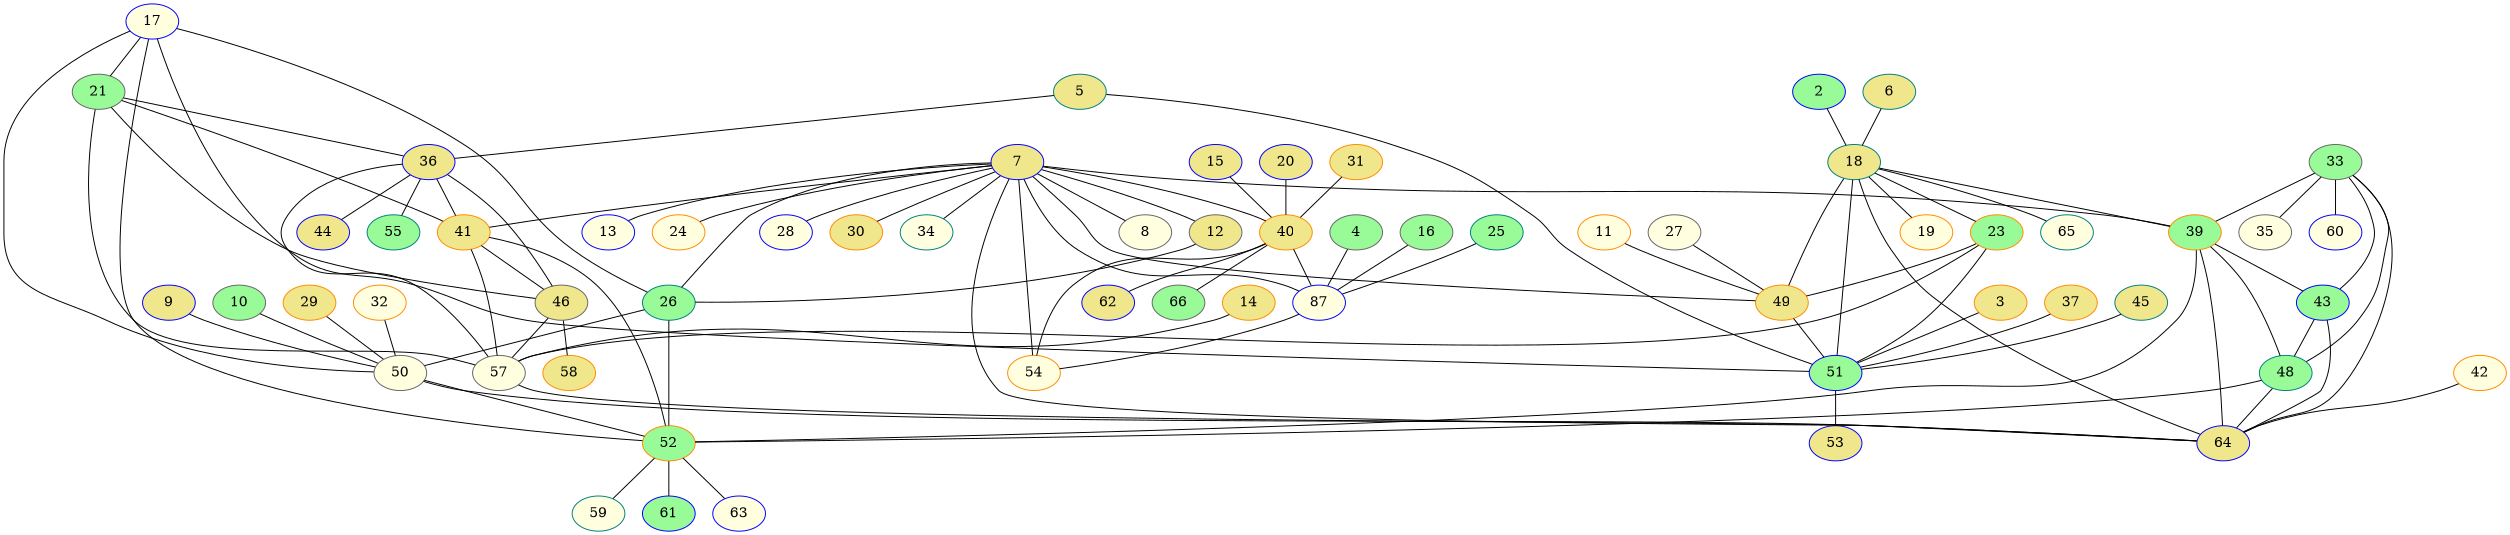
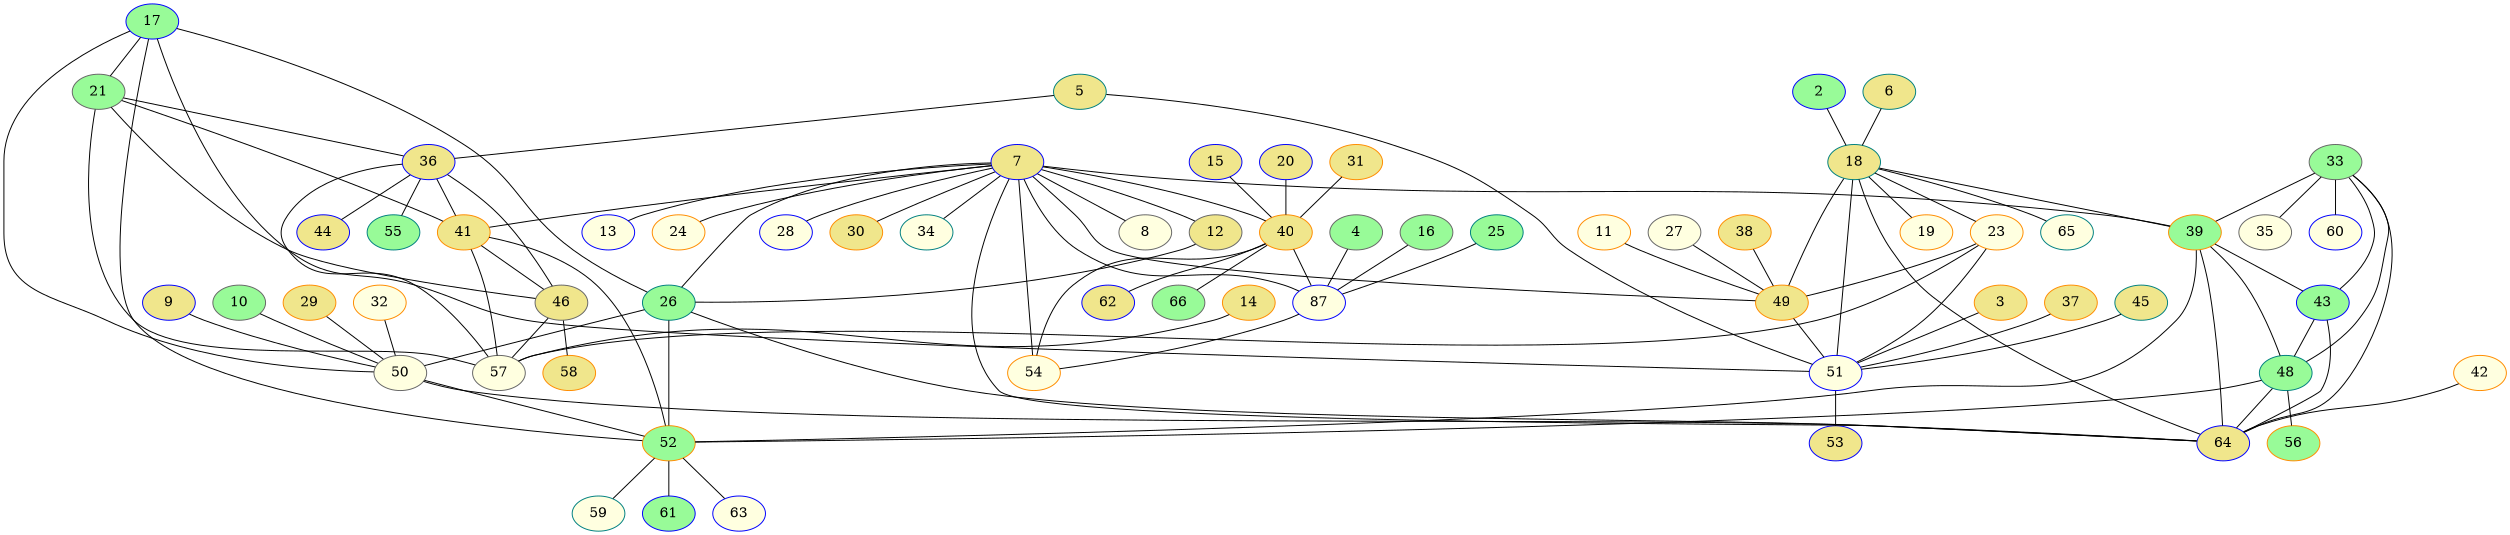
(152, 21) -> (152, 21)
none -> (1745, 232)
(1997, 232) -> (1997, 232)
(1836, 373) -> (1836, 373)
(1357, 421) -> (1438, 417)
none -> (2294, 443)
